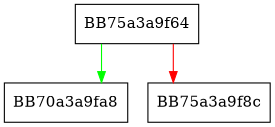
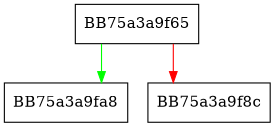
(137, 24) -> (137, 24)
(66, 103) -> (66, 103)
